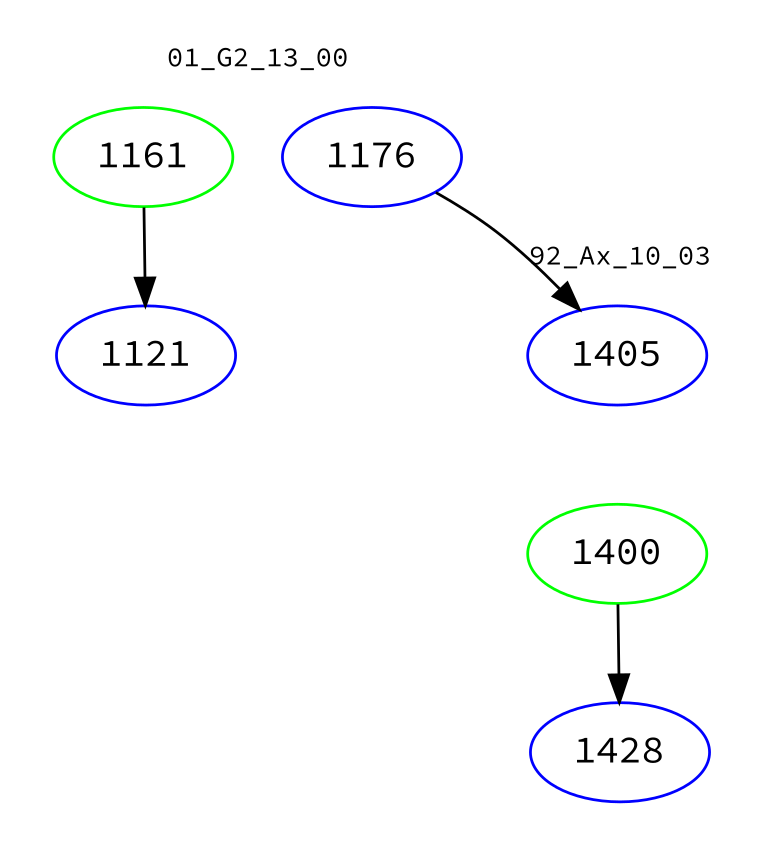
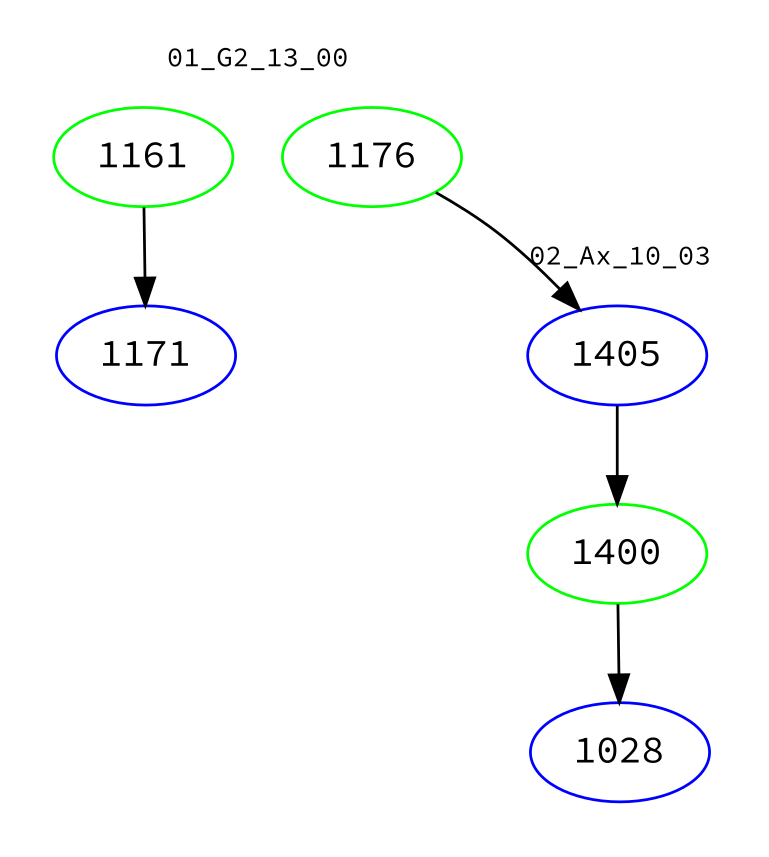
(372, 157) -> (372, 157)
(621, 258) -> (621, 258)
(146, 355) -> (146, 355)
none -> (617, 441)
(620, 752) -> (620, 752)
